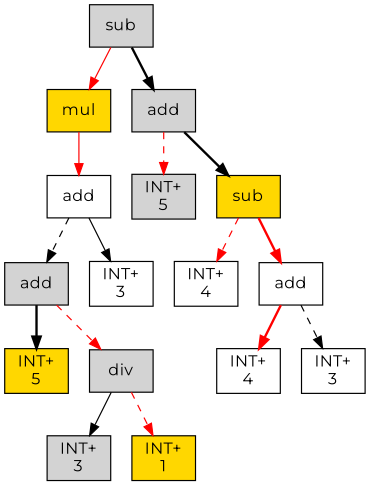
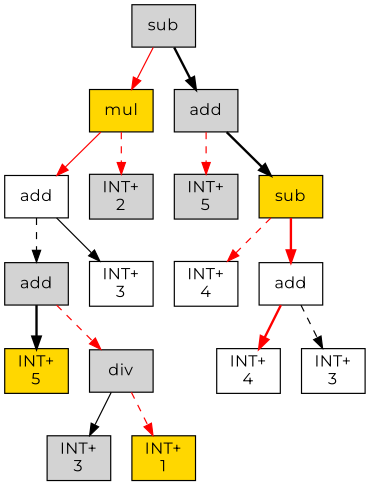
none -> (121, 197)
